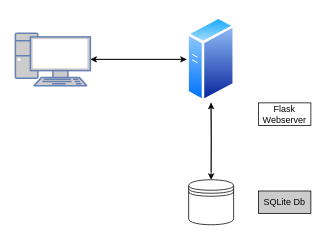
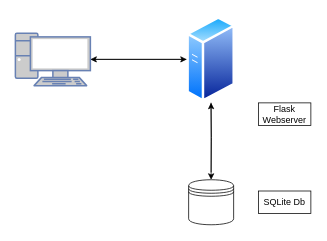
(285, 202) -> (285, 202)
